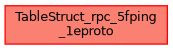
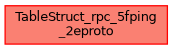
(86, 25) -> (86, 25)
